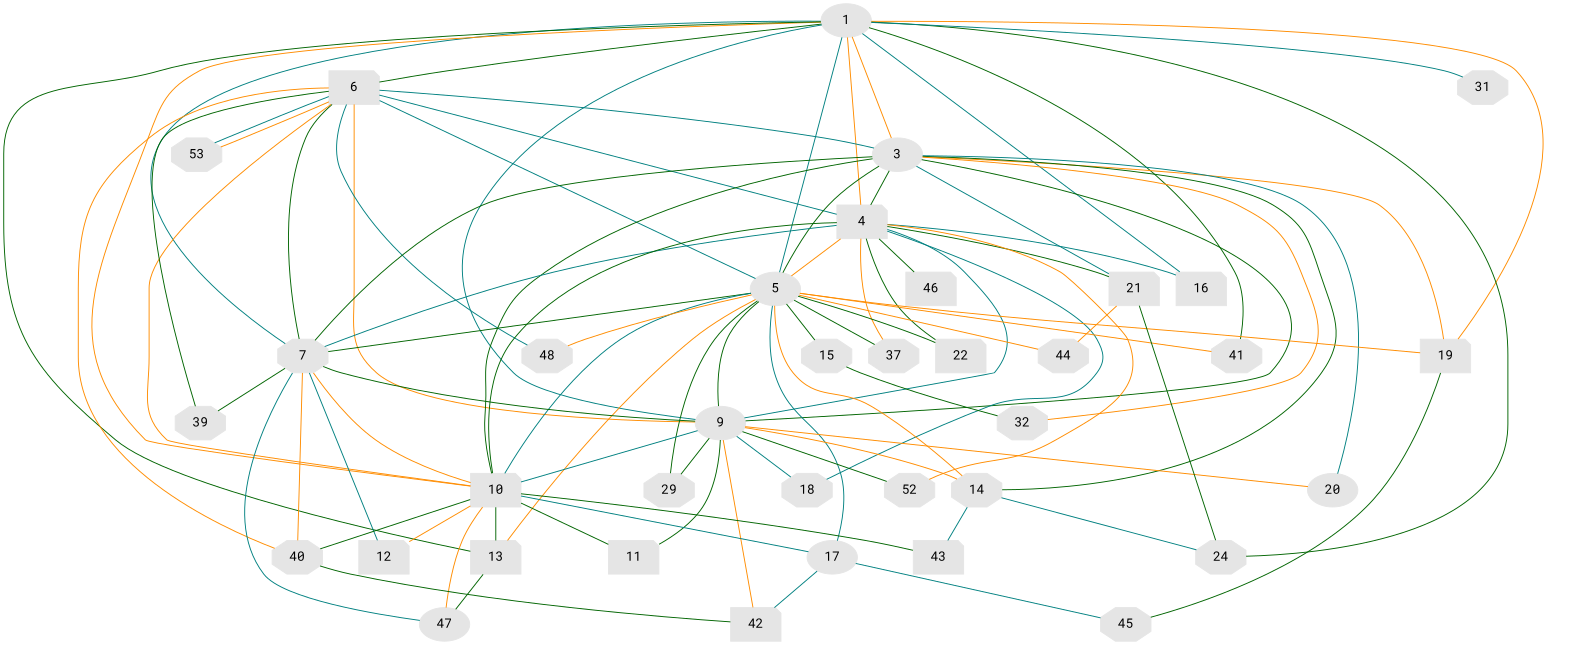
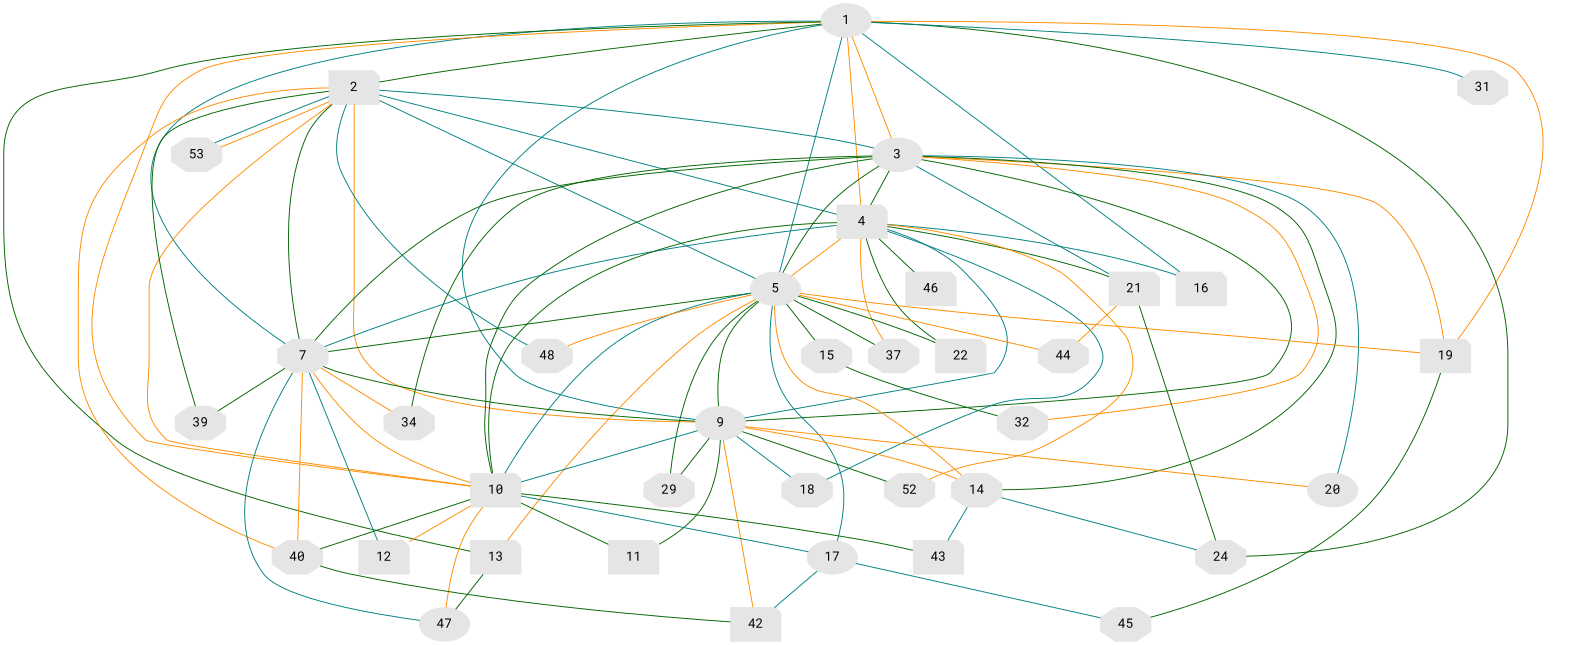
(354, 88) -> (354, 88)
(1237, 356) -> none
none -> (409, 423)
(496, 524) -> none
